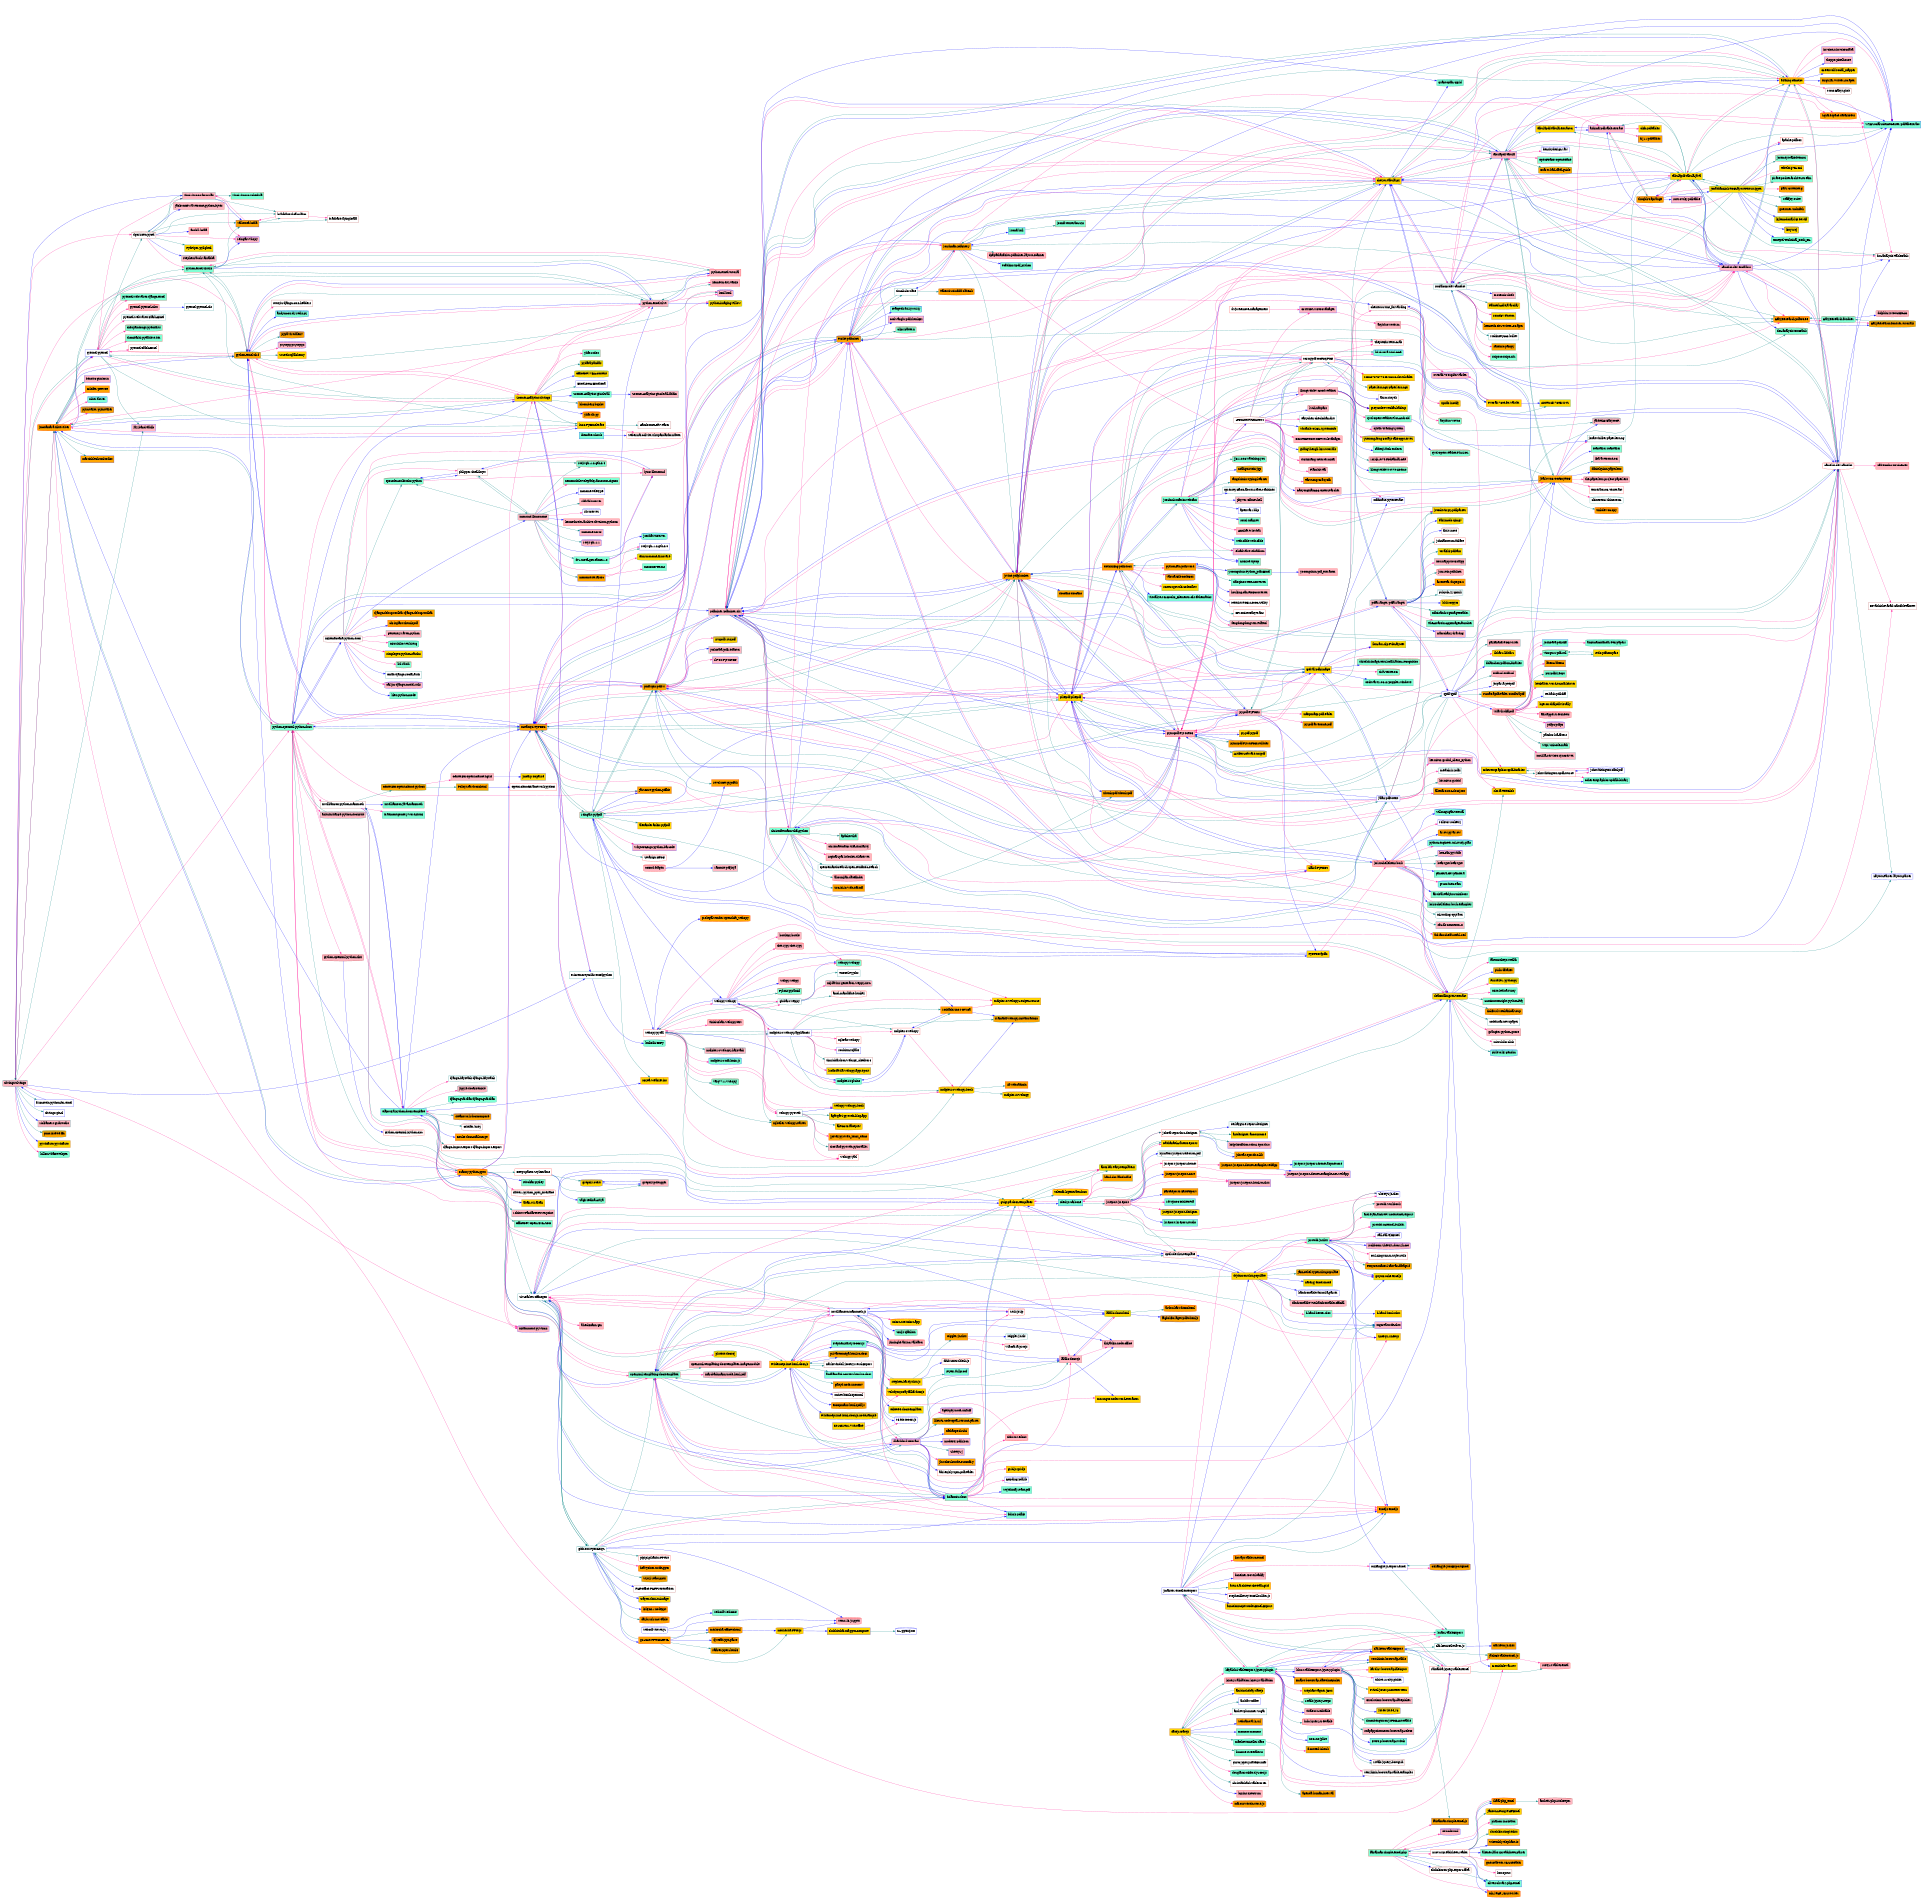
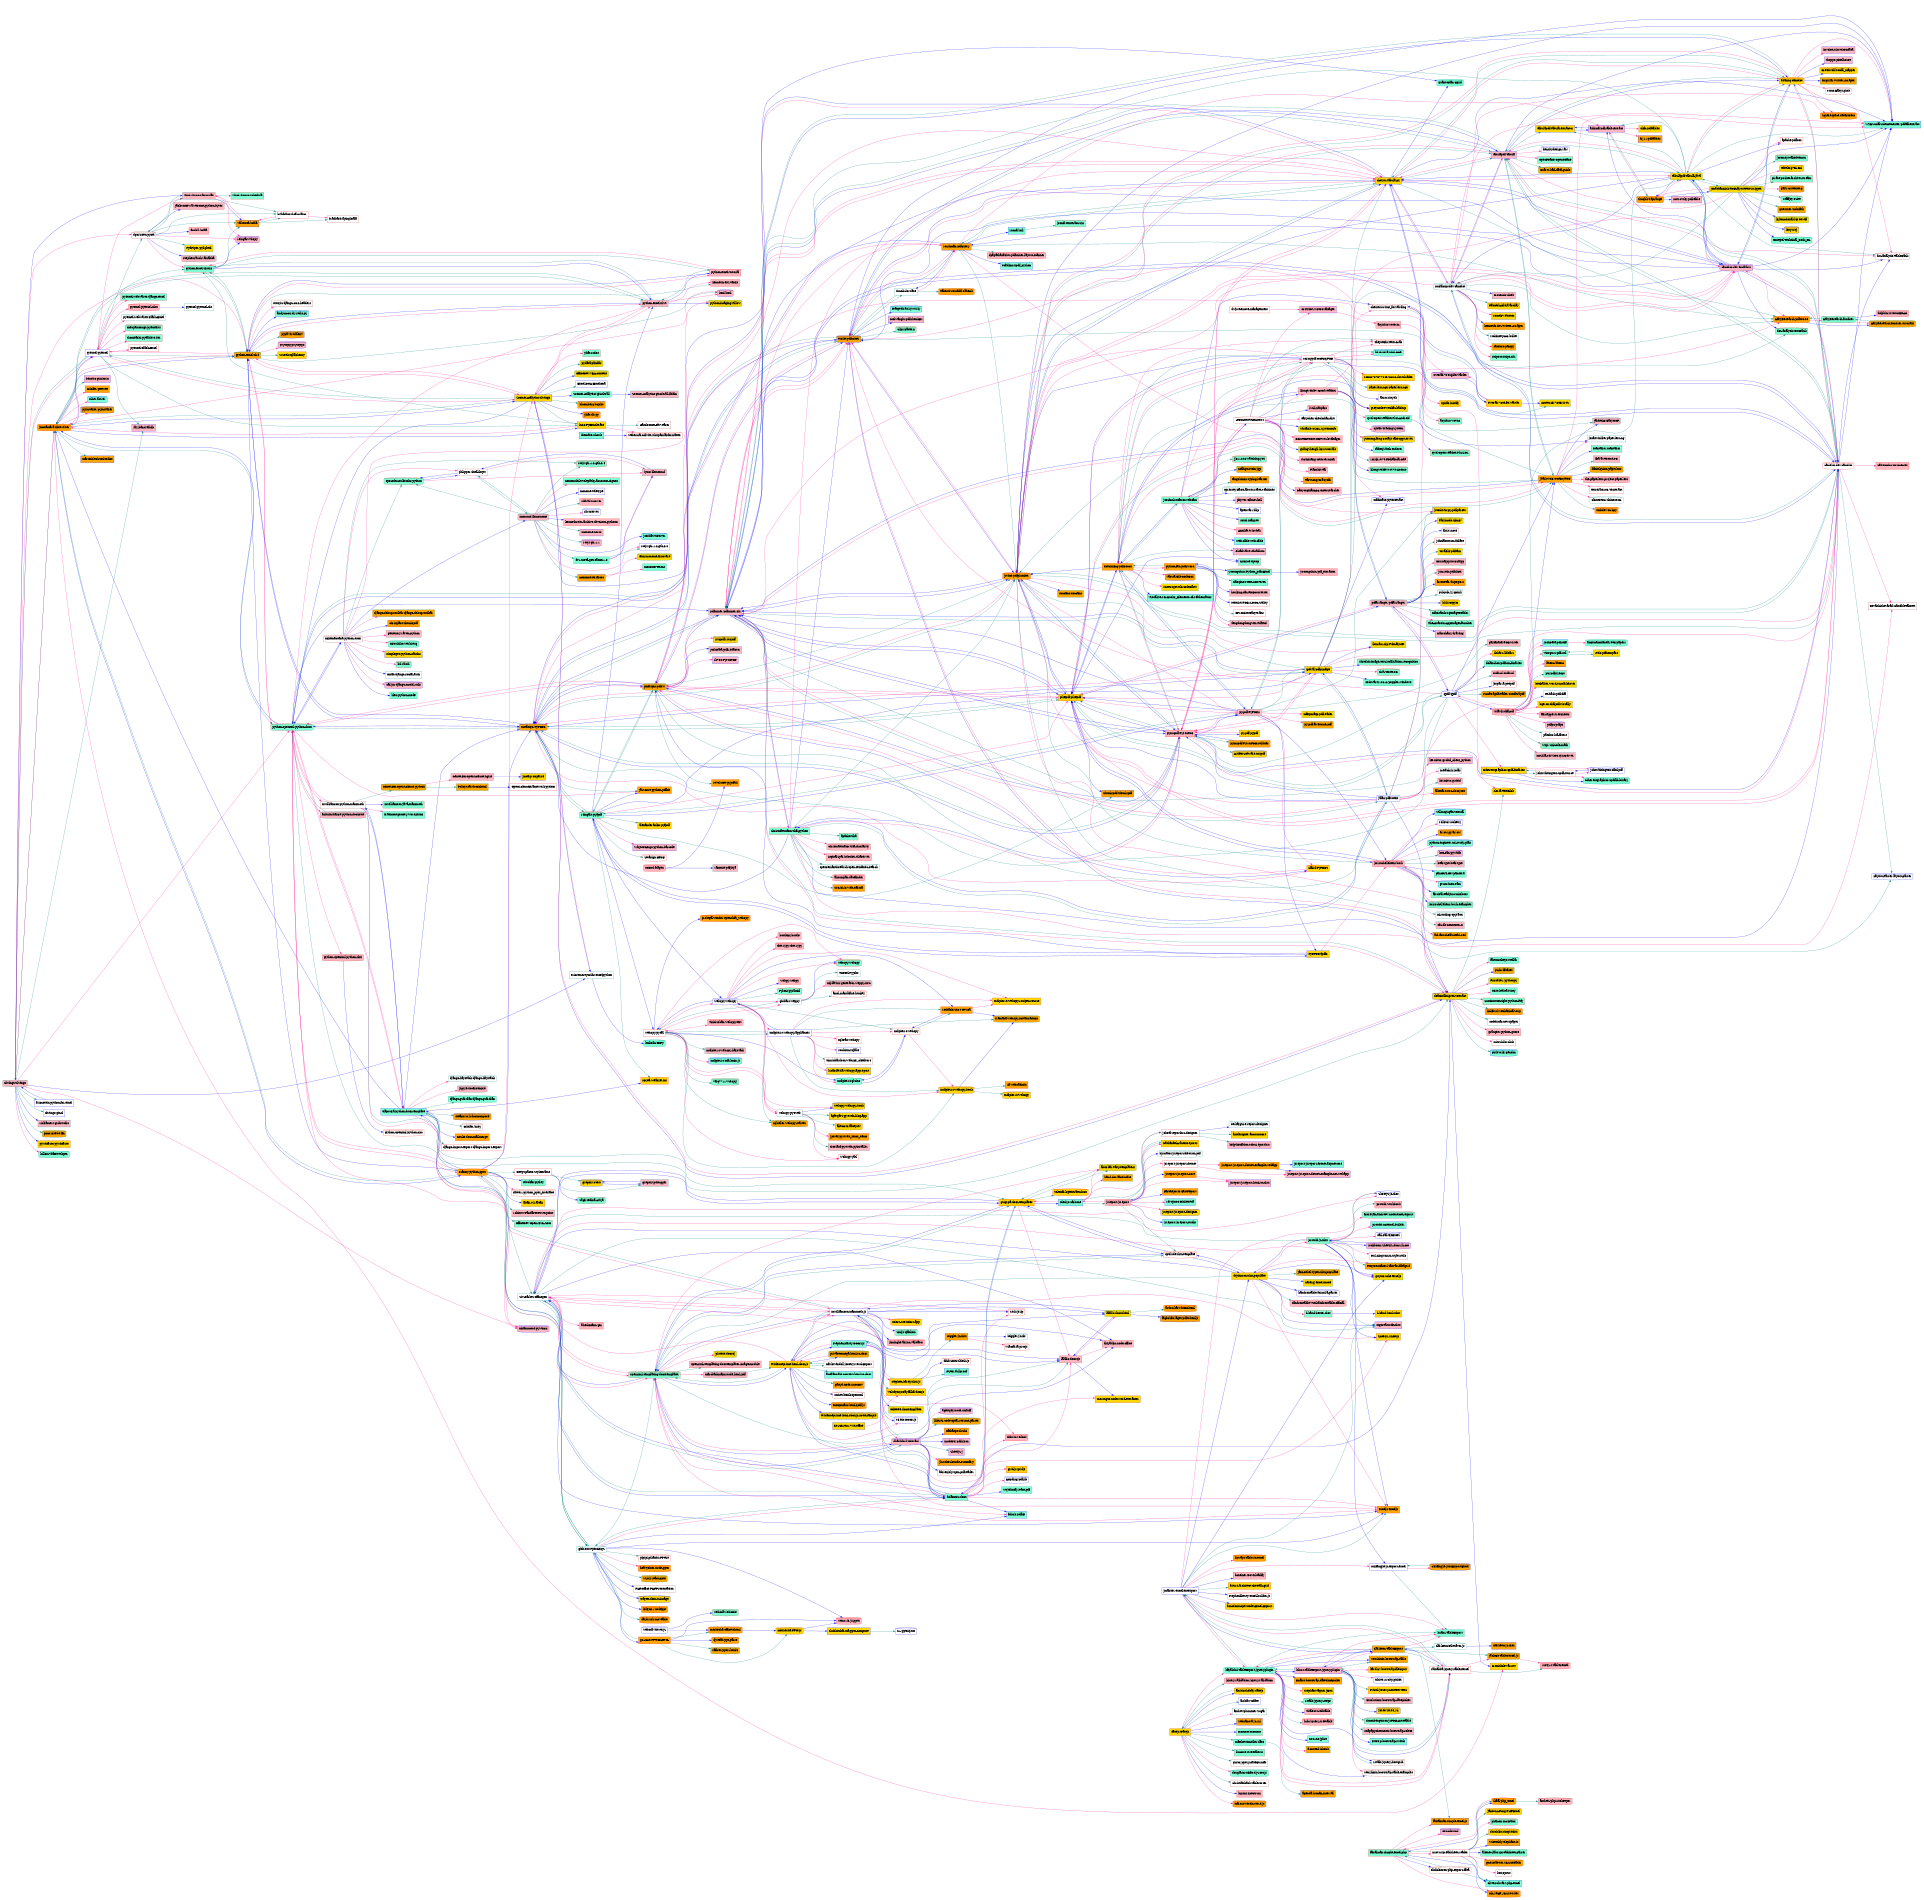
(440, 1155) -> (440, 1155)
(1249, 1155) -> none
(651, 1354) -> (758, 1370)
